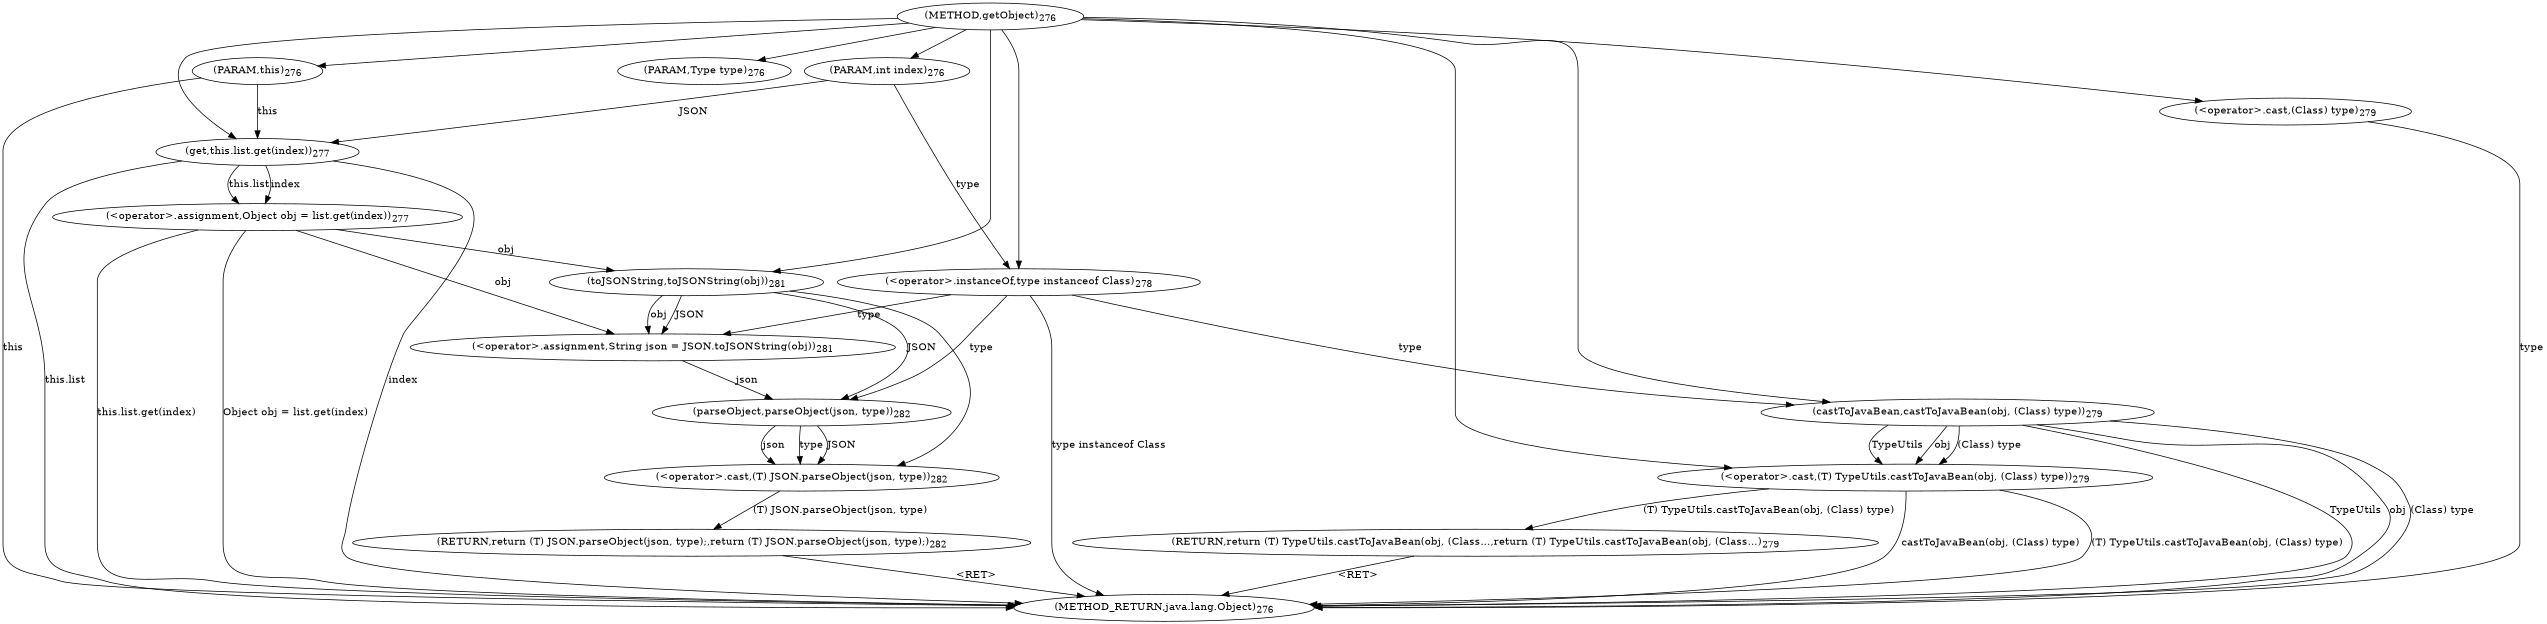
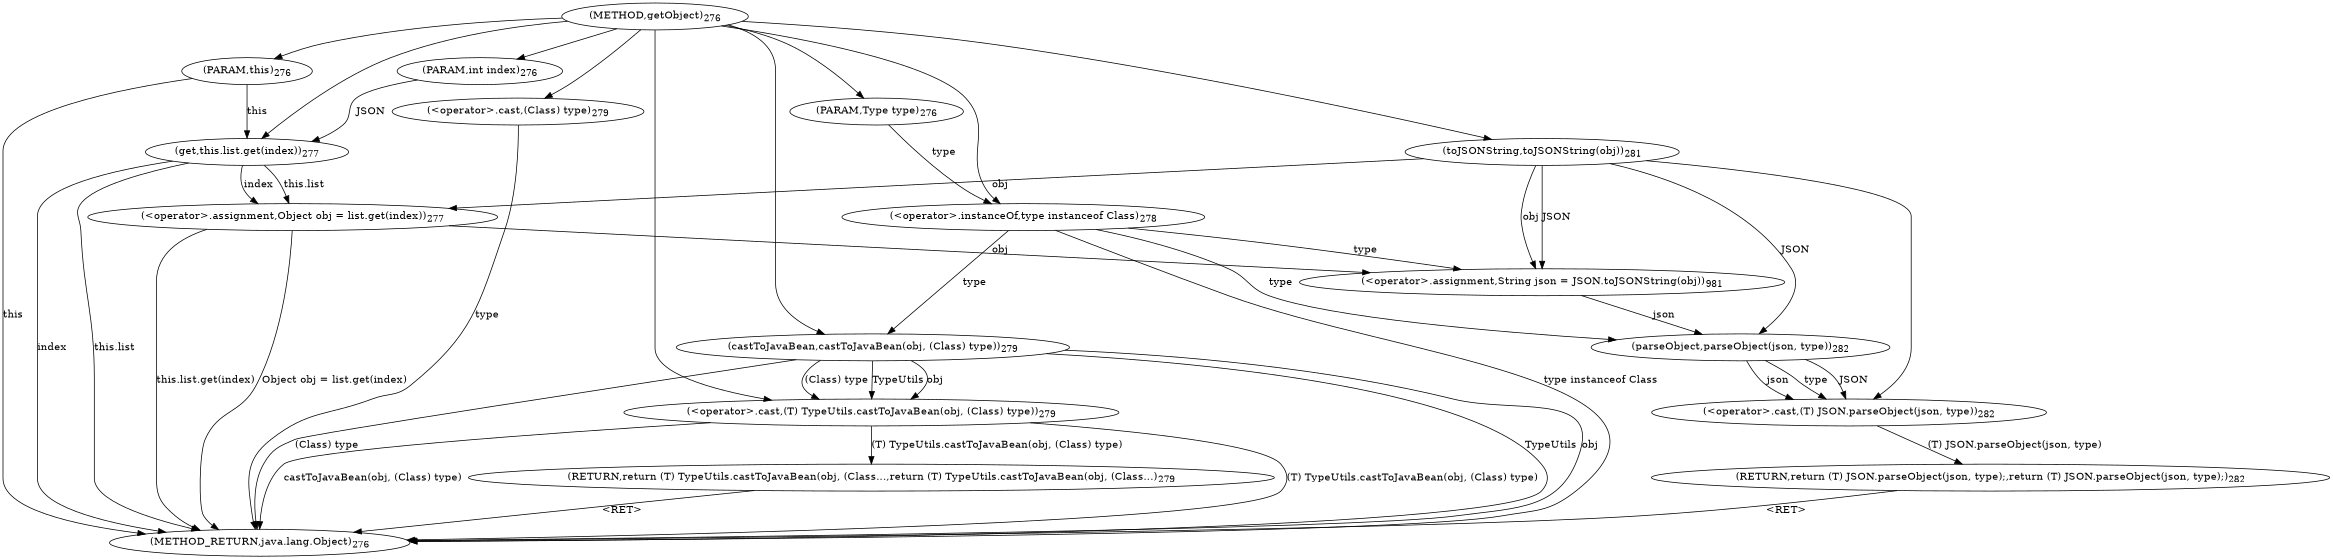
(947, 175) -> (934, 166)
(471, 250) -> (940, 183)
(825, 346) -> (1714, 281)
